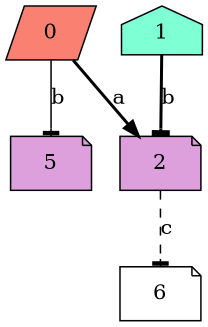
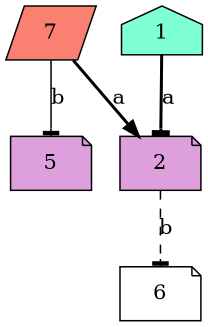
(51, 33) -> (51, 33)
(169, 98) -> (169, 98)
(166, 229) -> (166, 229)
